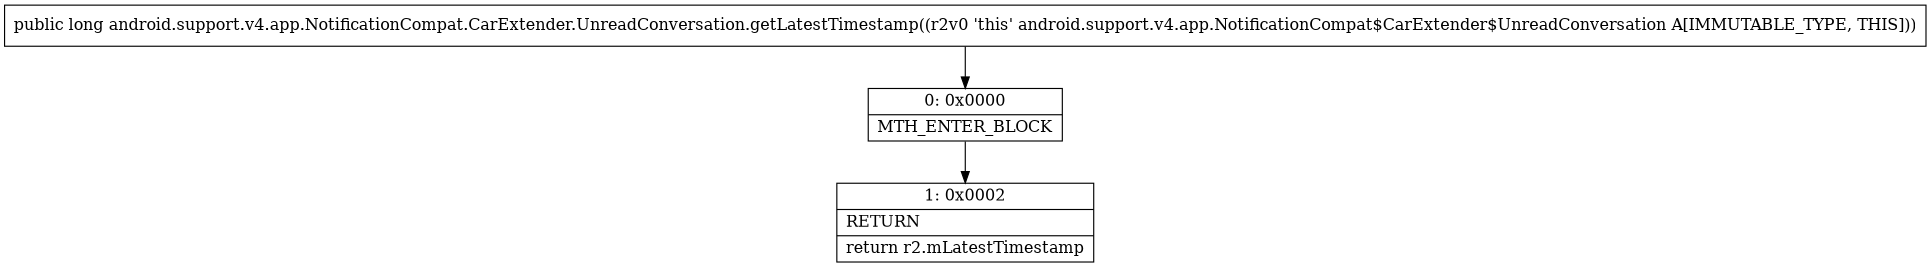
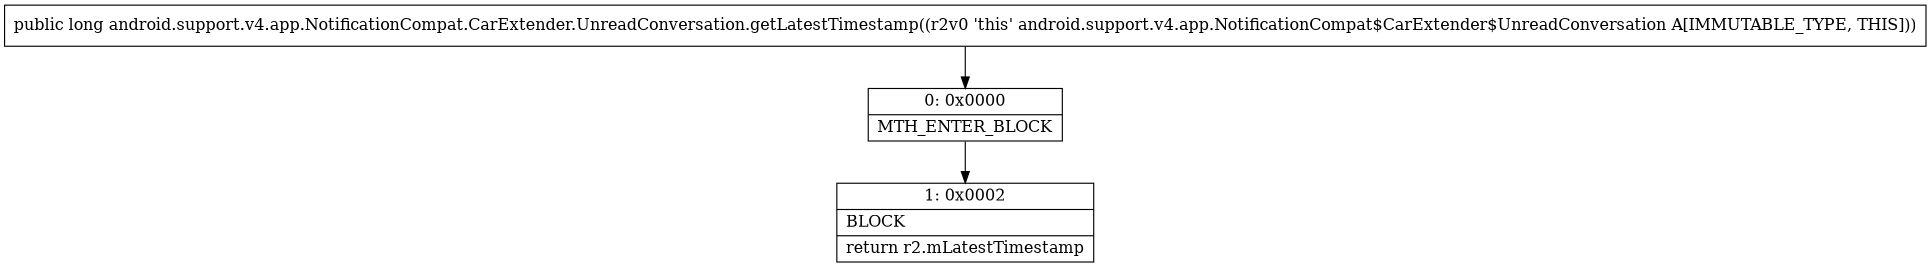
(883, 222) -> (876, 222)
